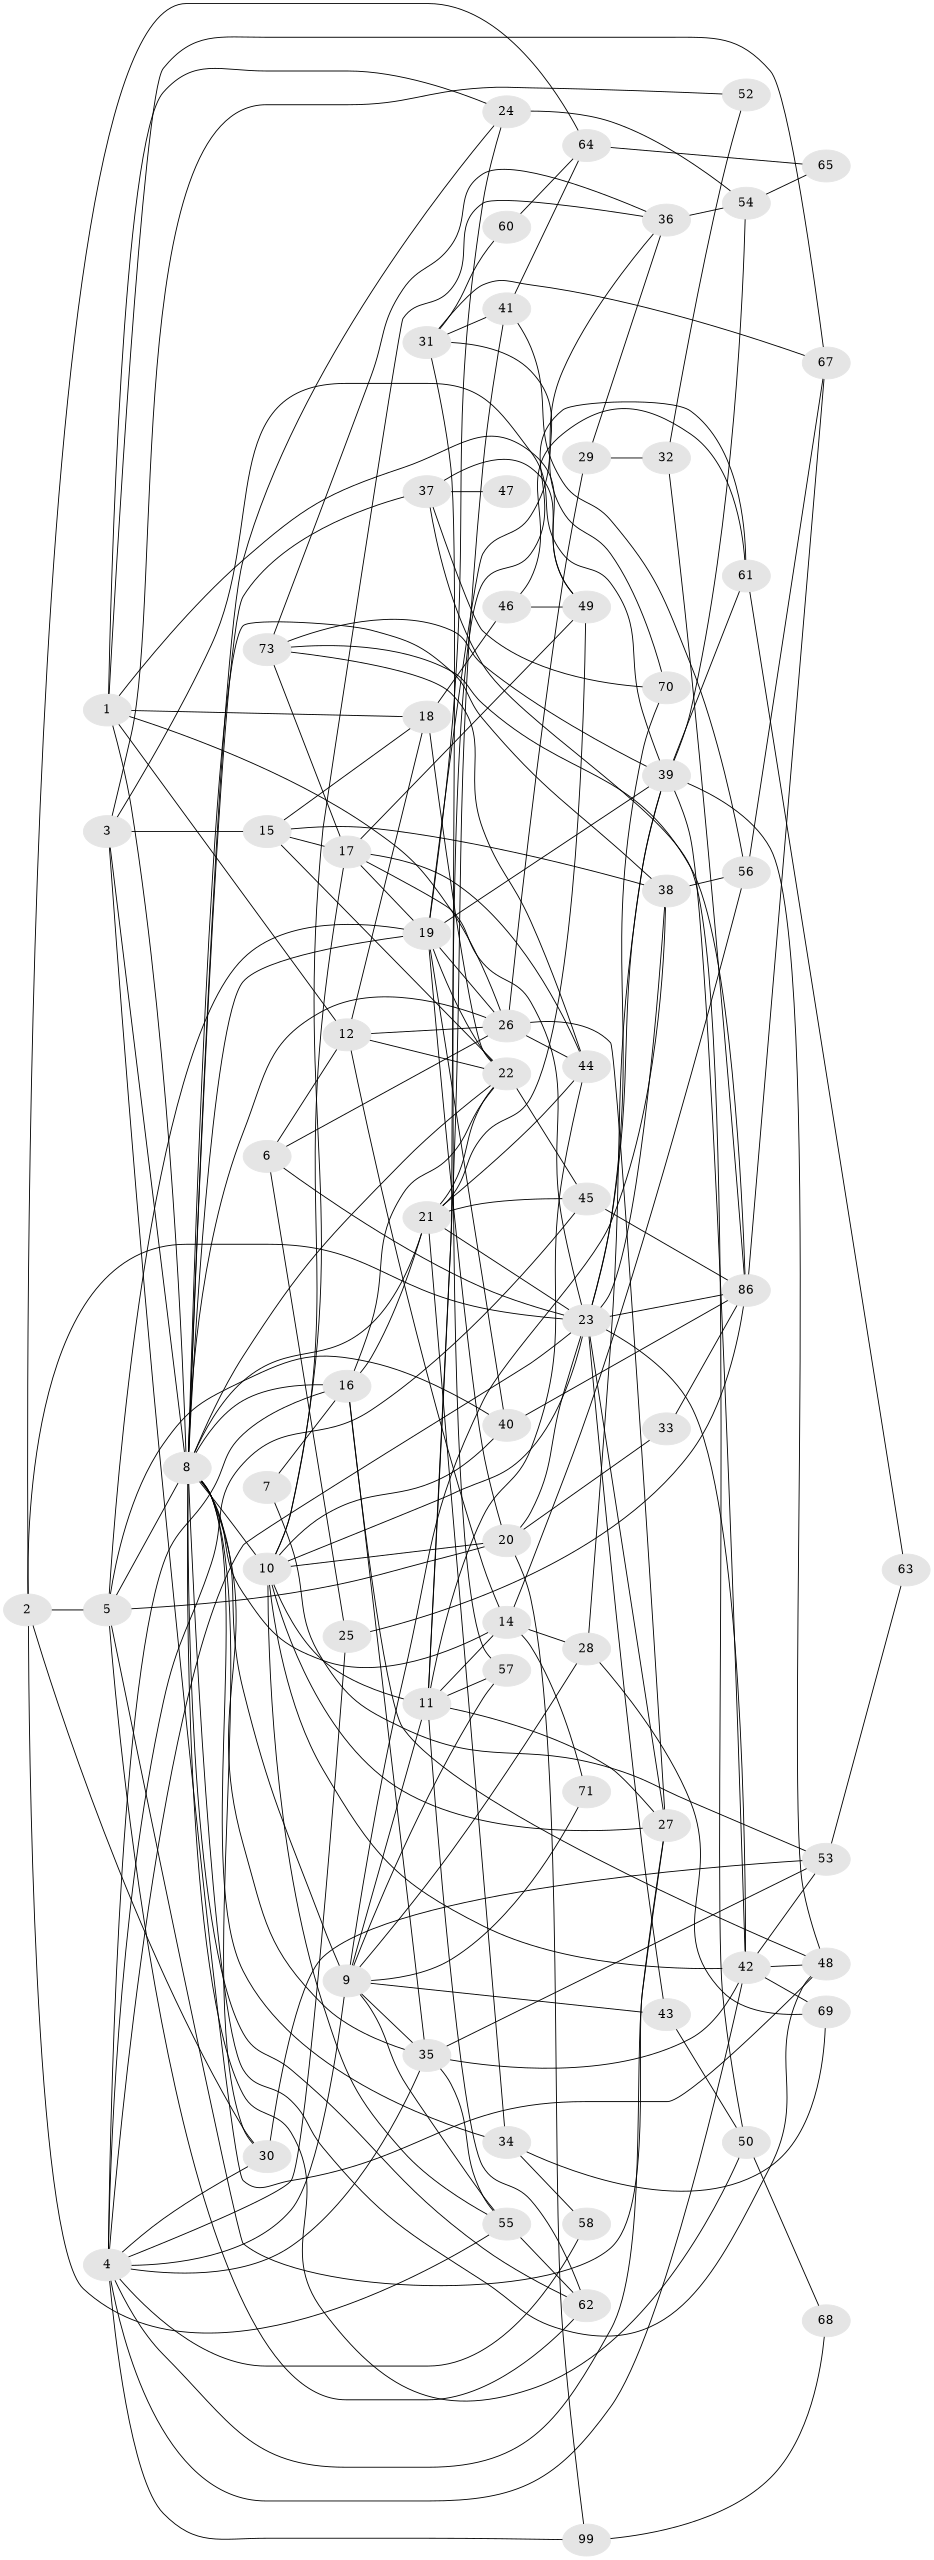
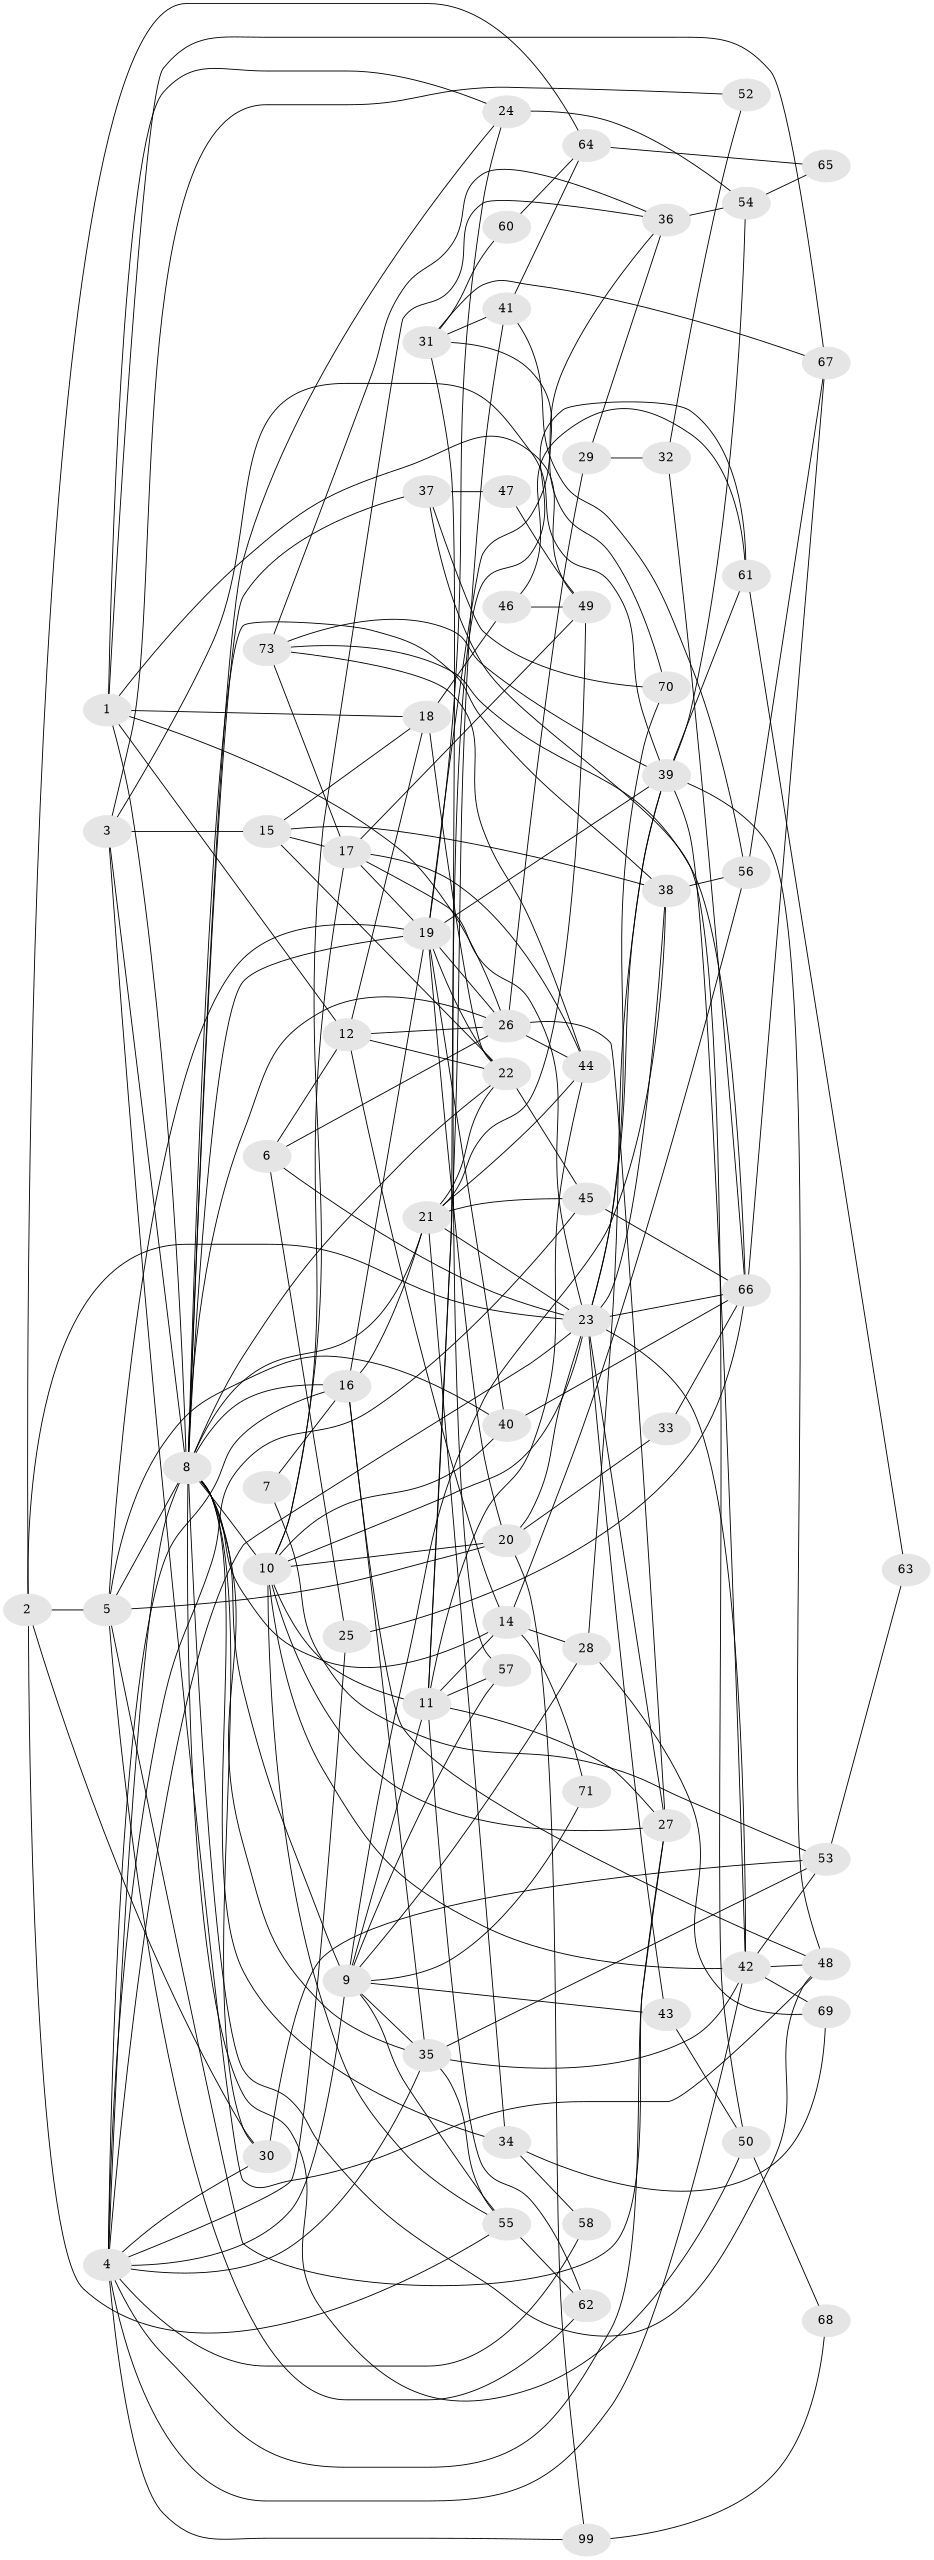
(530, 468) -> (545, 553)
(393, 1212) -> (387, 1160)
(746, 1290) -> (746, 1290)
(237, 2016) -> (129, 1864)
